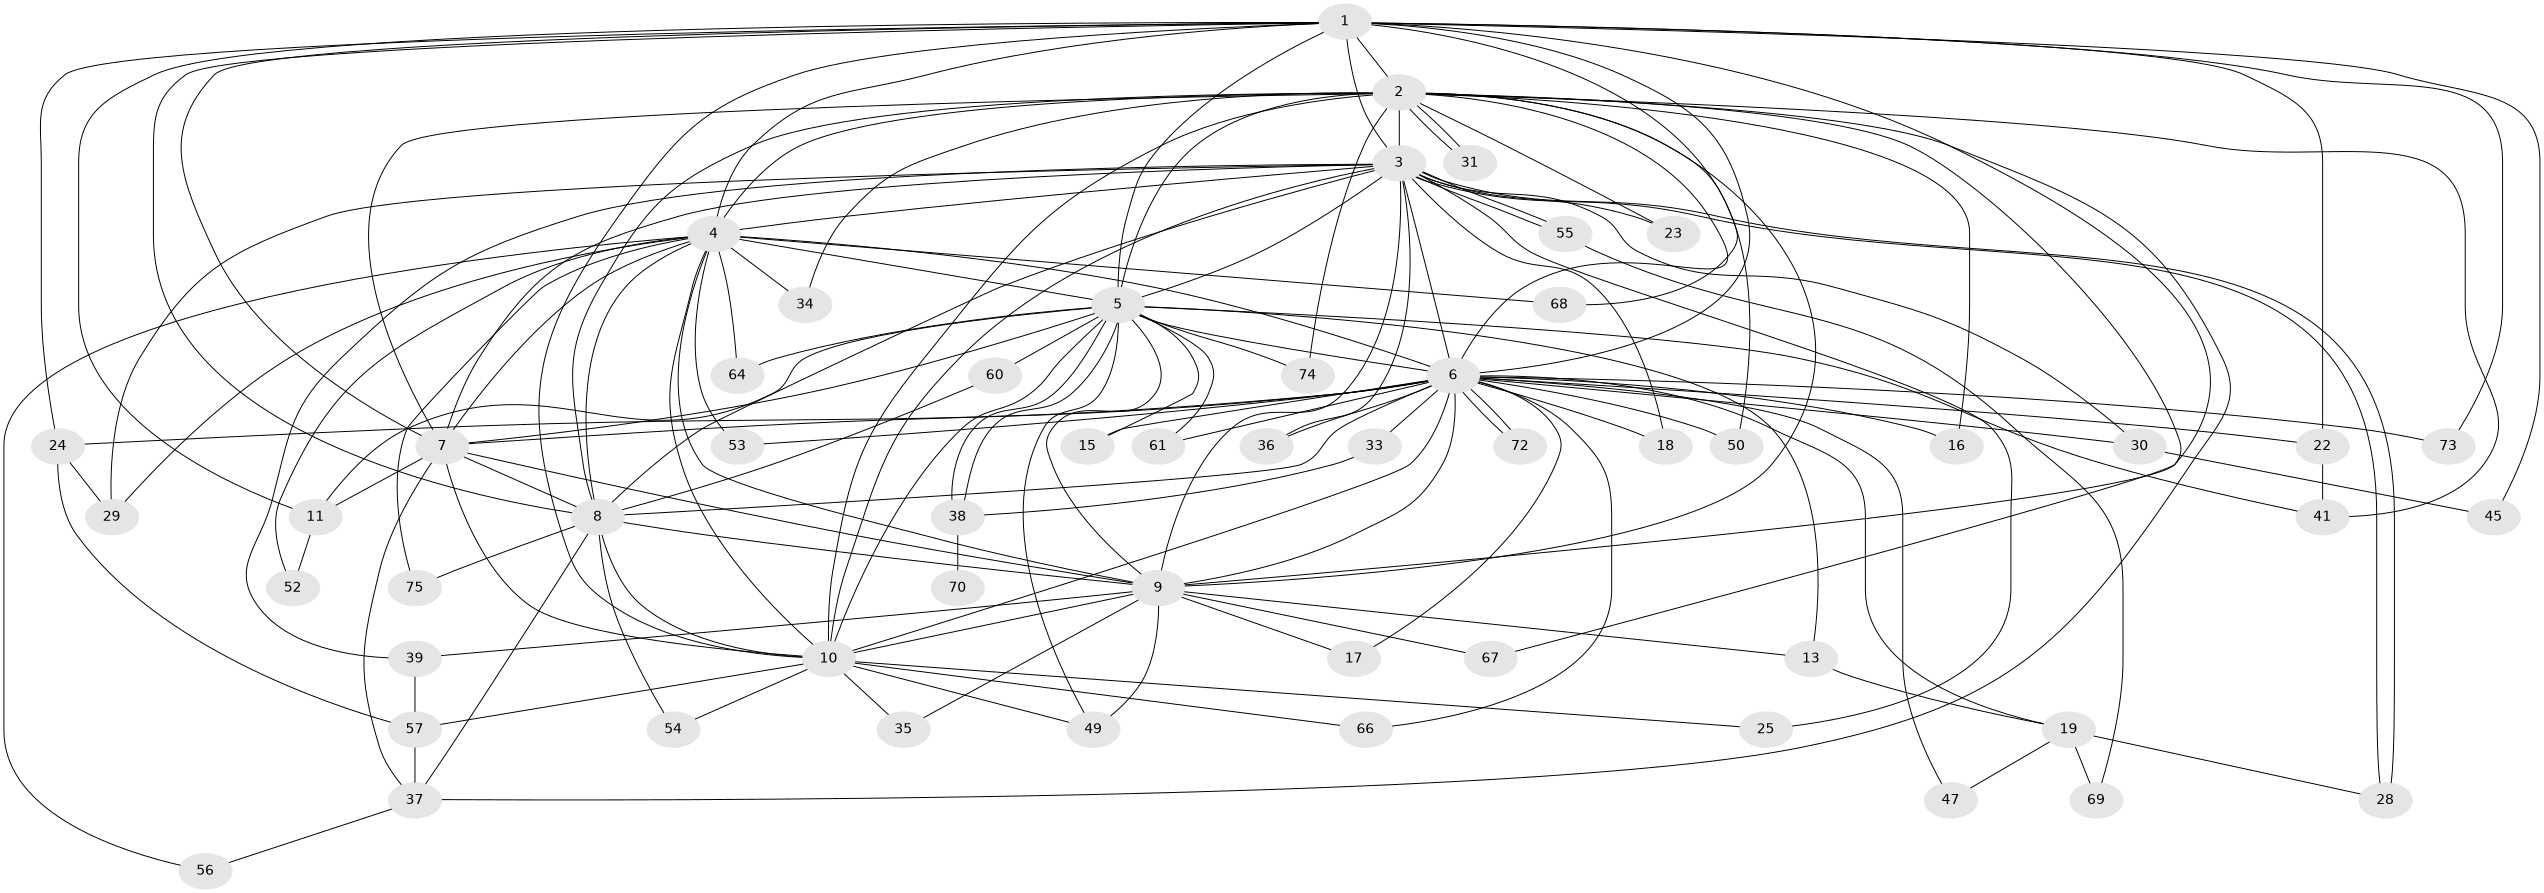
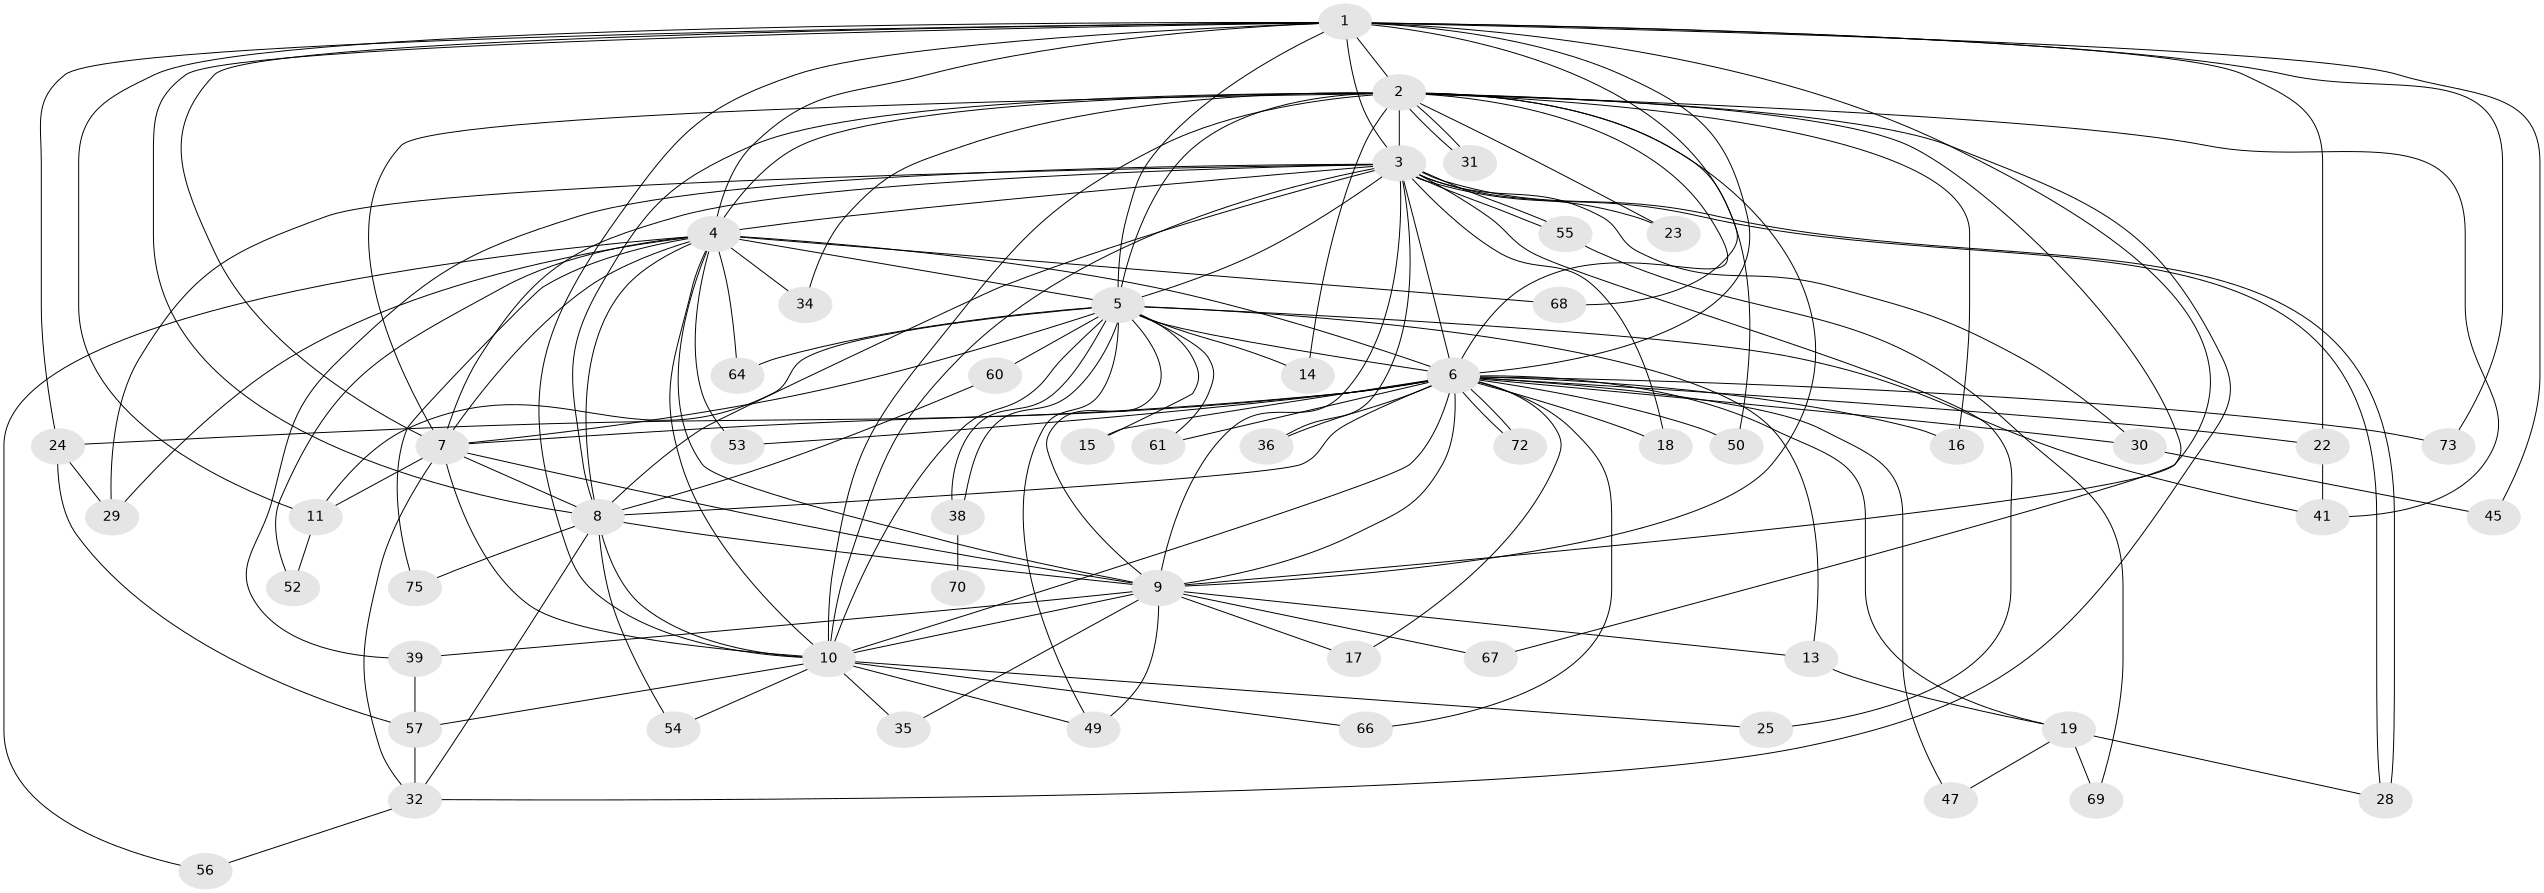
(1308, 376) -> (1308, 376)
(1375, 446) -> none
(415, 800) -> (415, 800)
